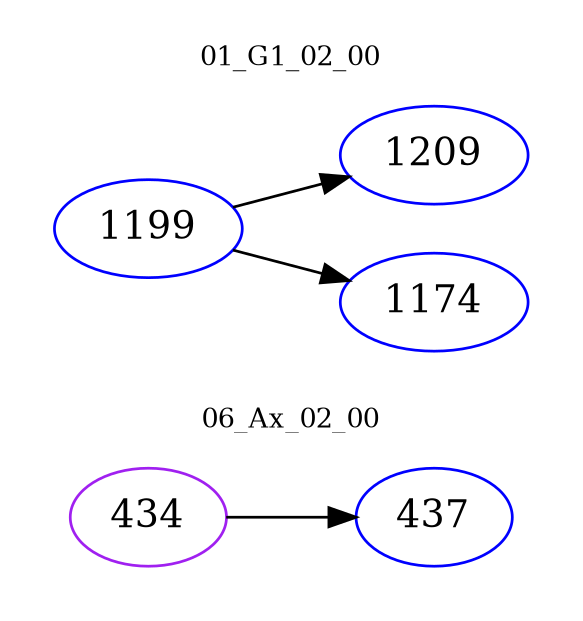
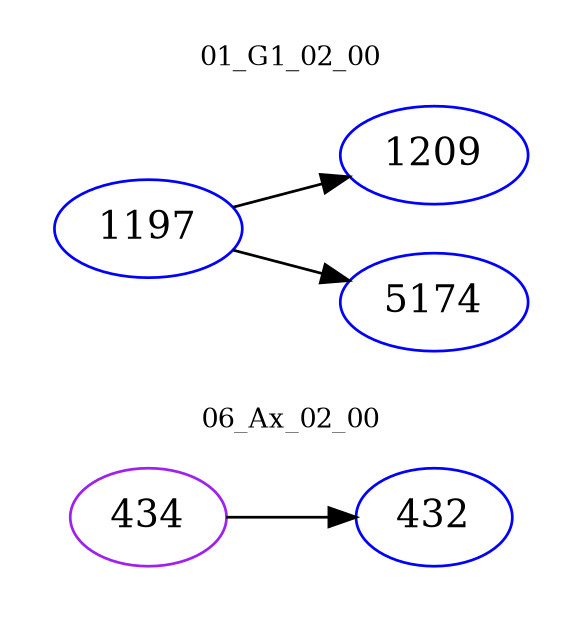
(148, 229) -> (148, 229)
(434, 302) -> (434, 302)
(434, 517) -> (434, 517)
